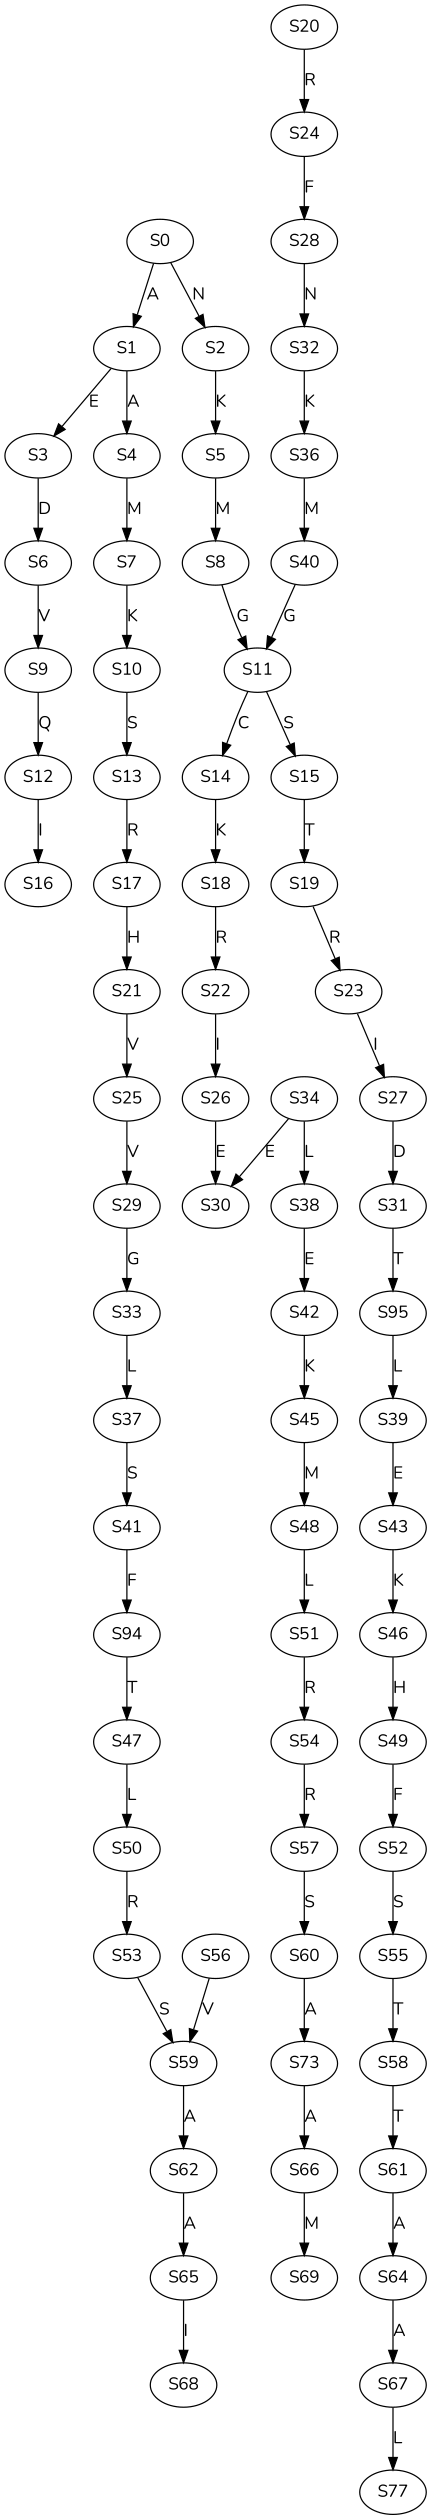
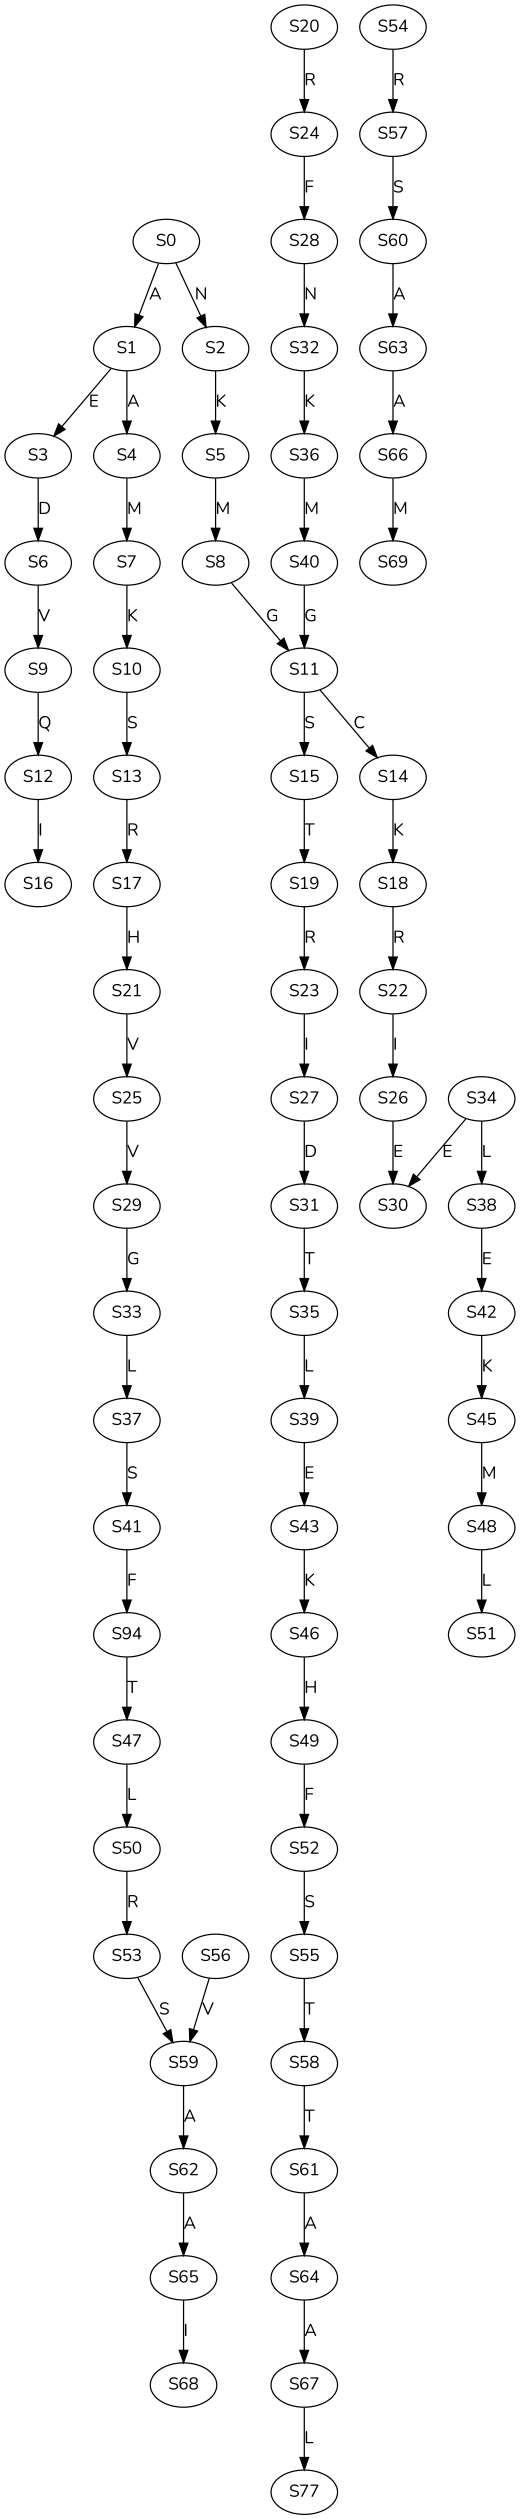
(393, 1313) -> (304, 1313)
(304, 1682) -> none
(304, 2064) -> (393, 349)
